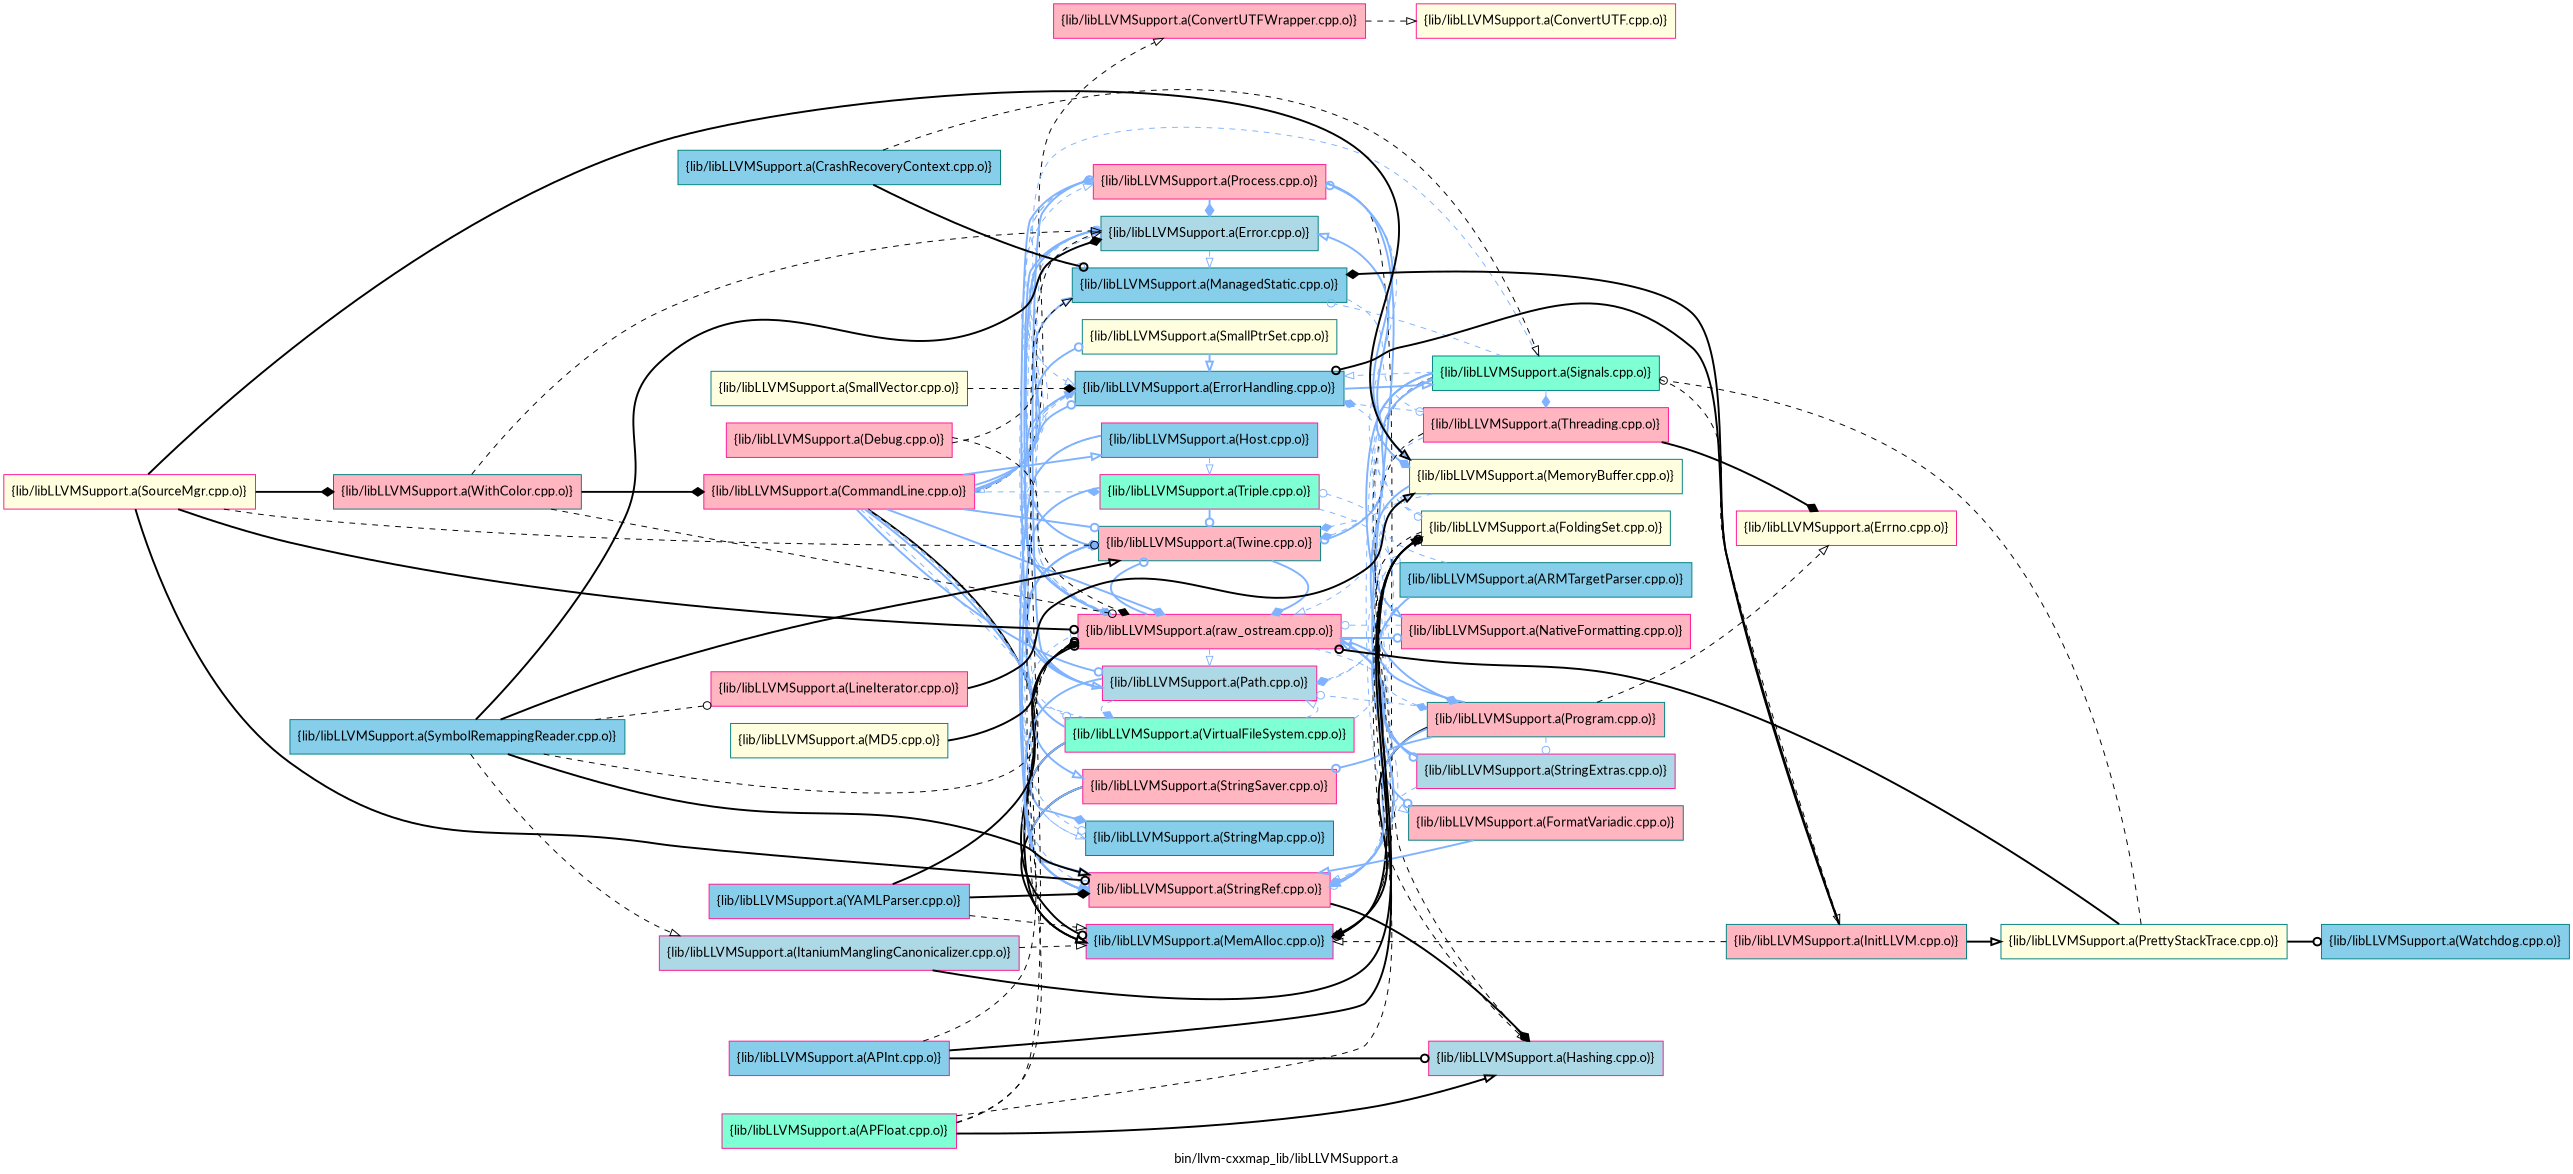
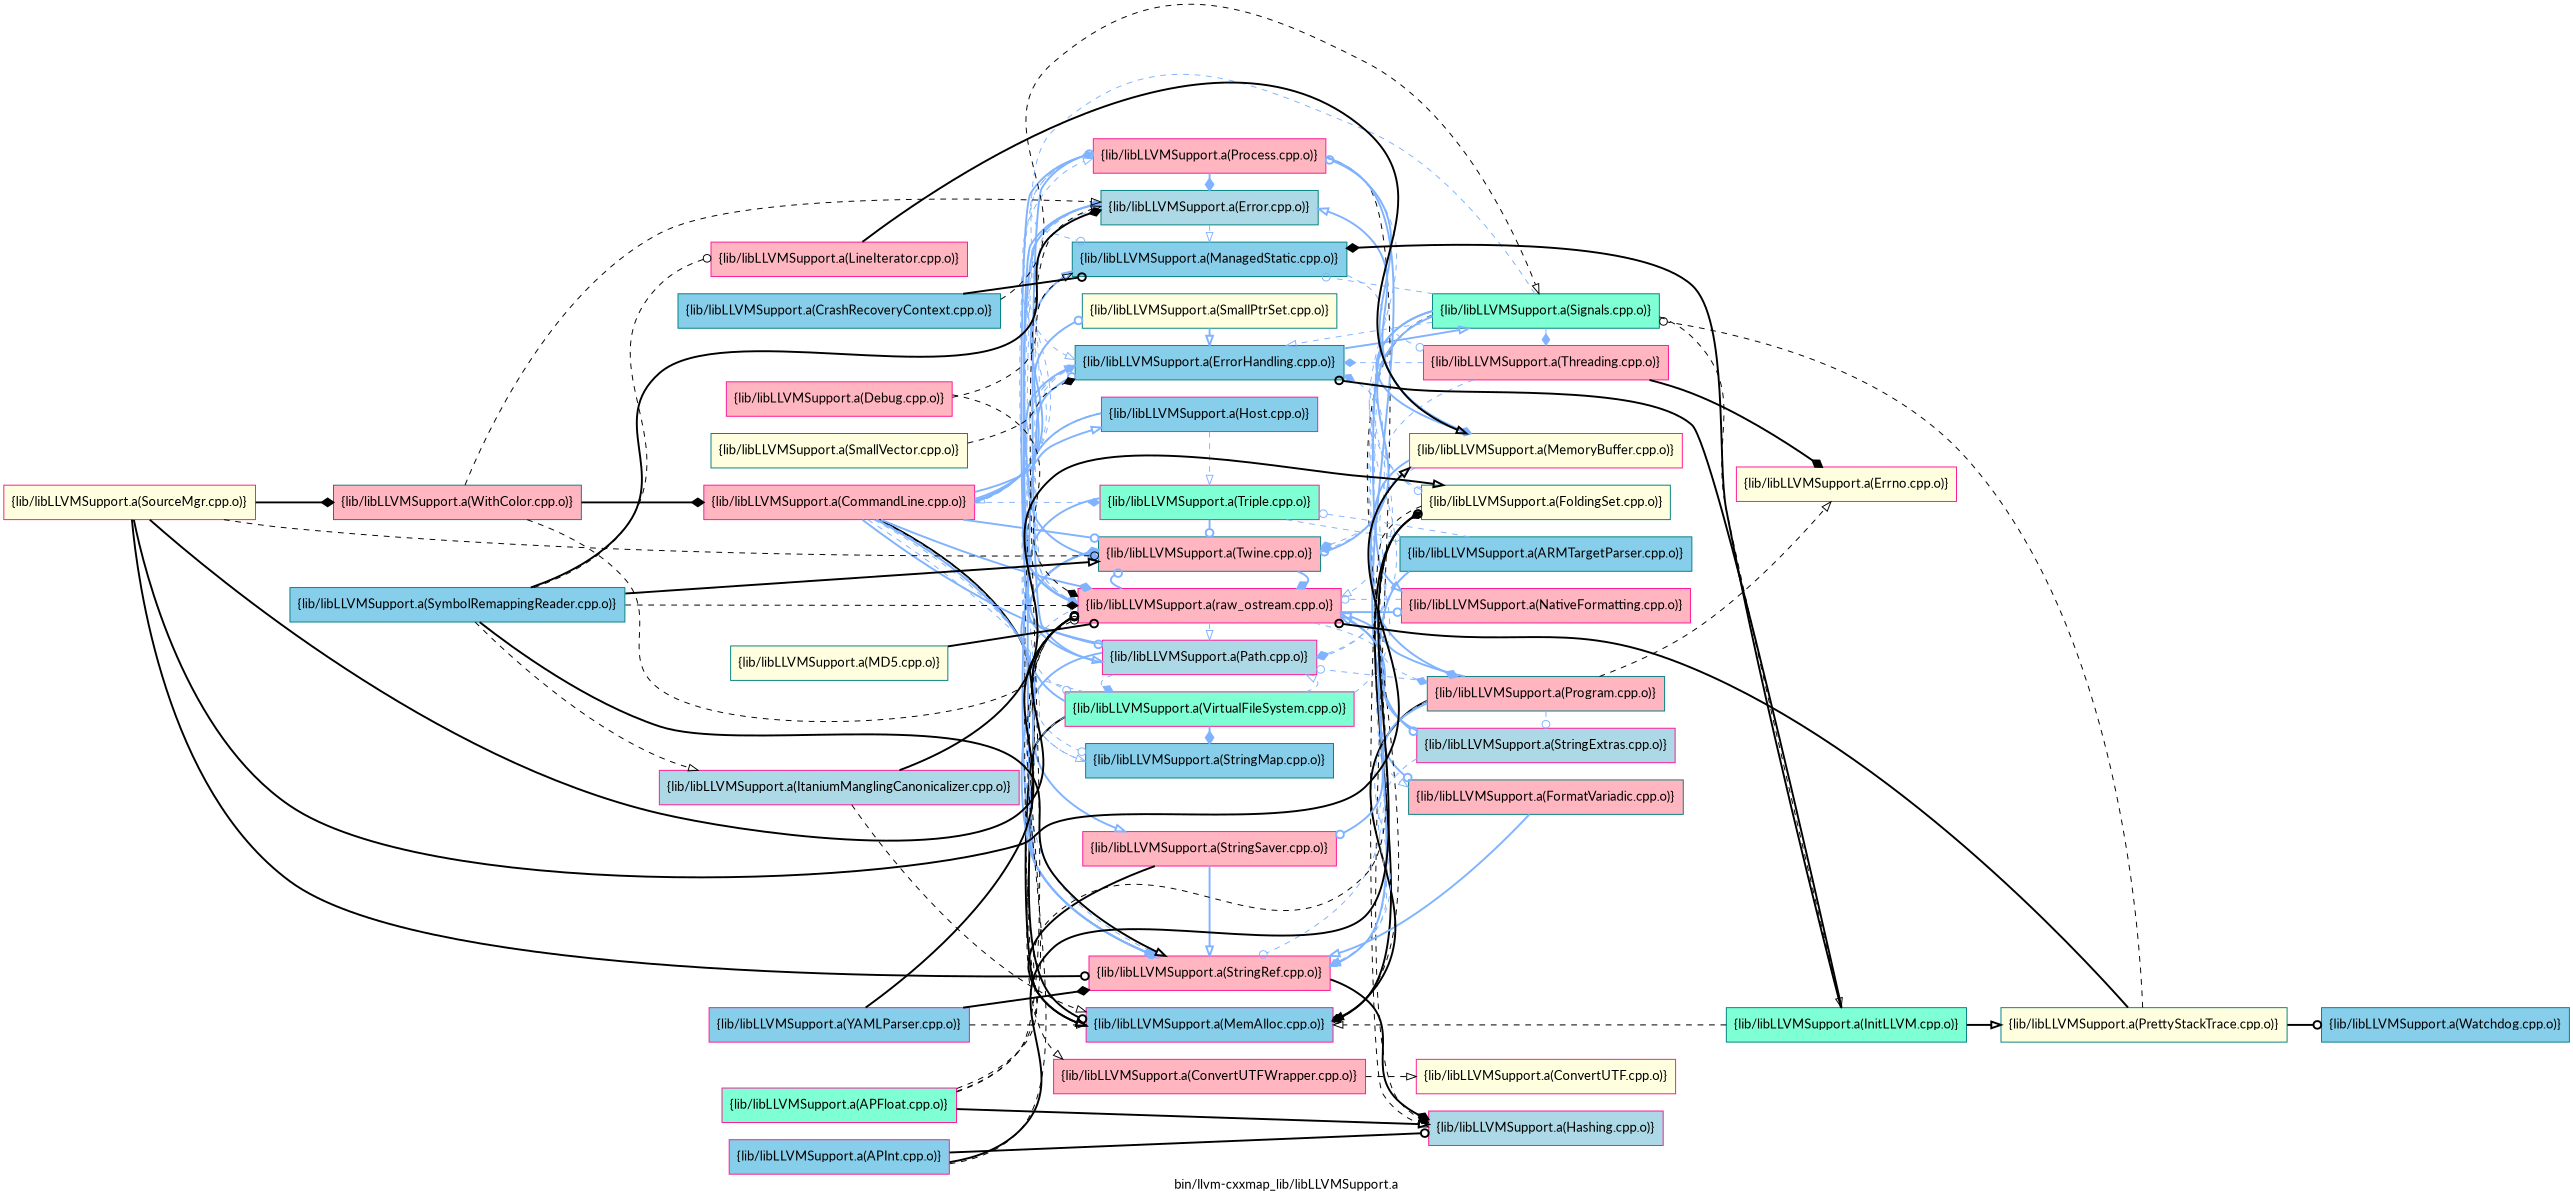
(1020, 463) -> none
(1546, 477) -> (1546, 451)
(1383, 682) -> none
(1383, 803) -> (1382, 830)
(1846, 942) -> (1846, 1025)
